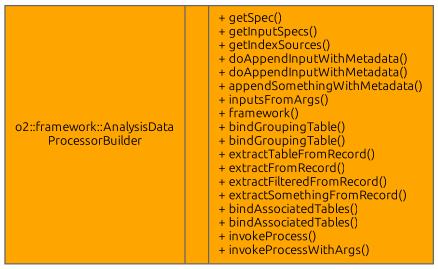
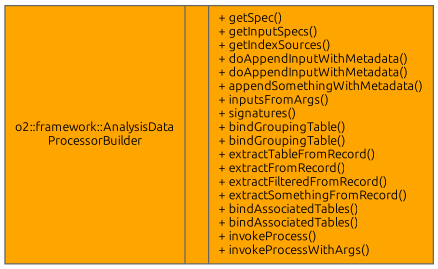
(259, 114) -> (258, 114)
